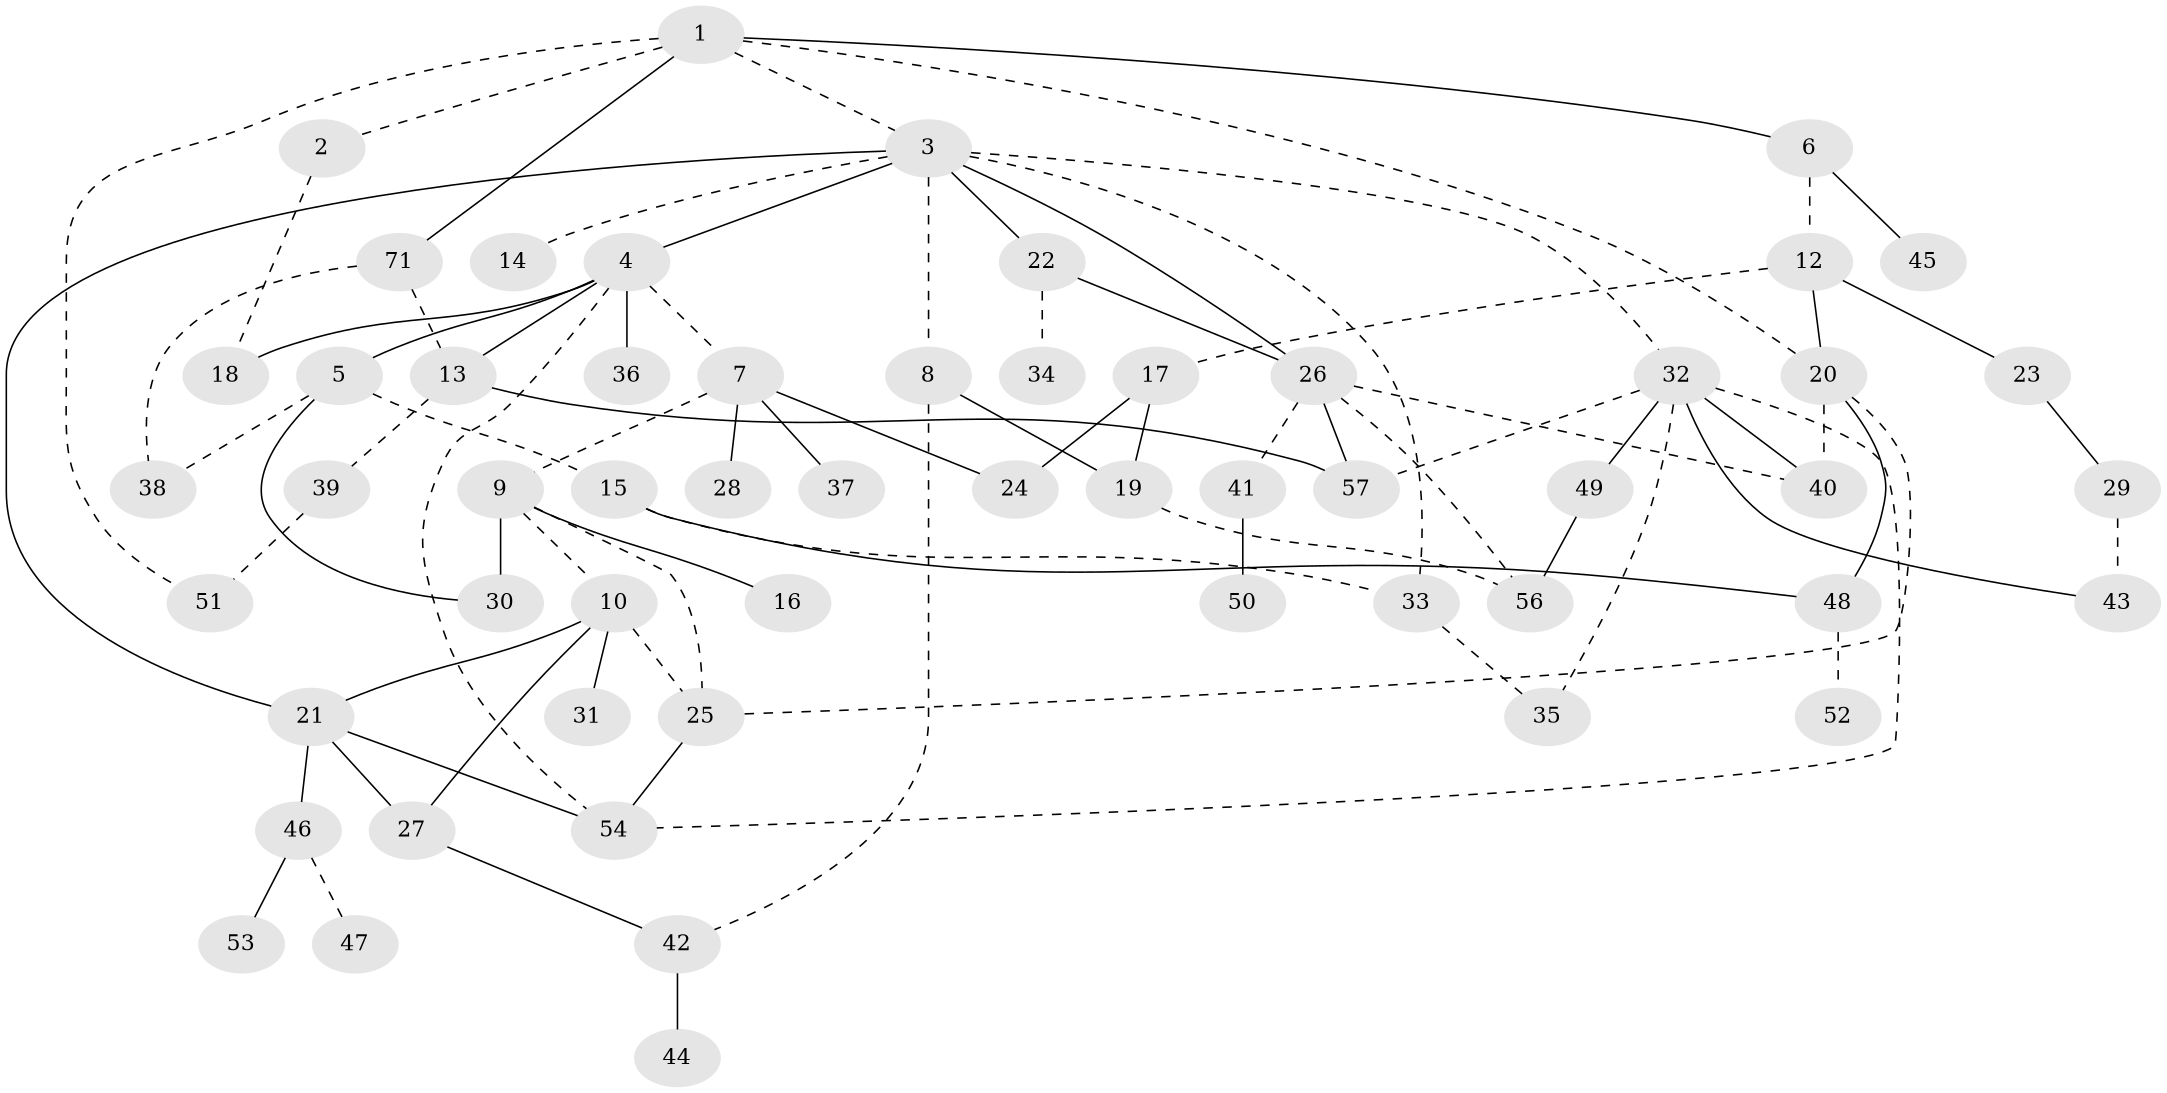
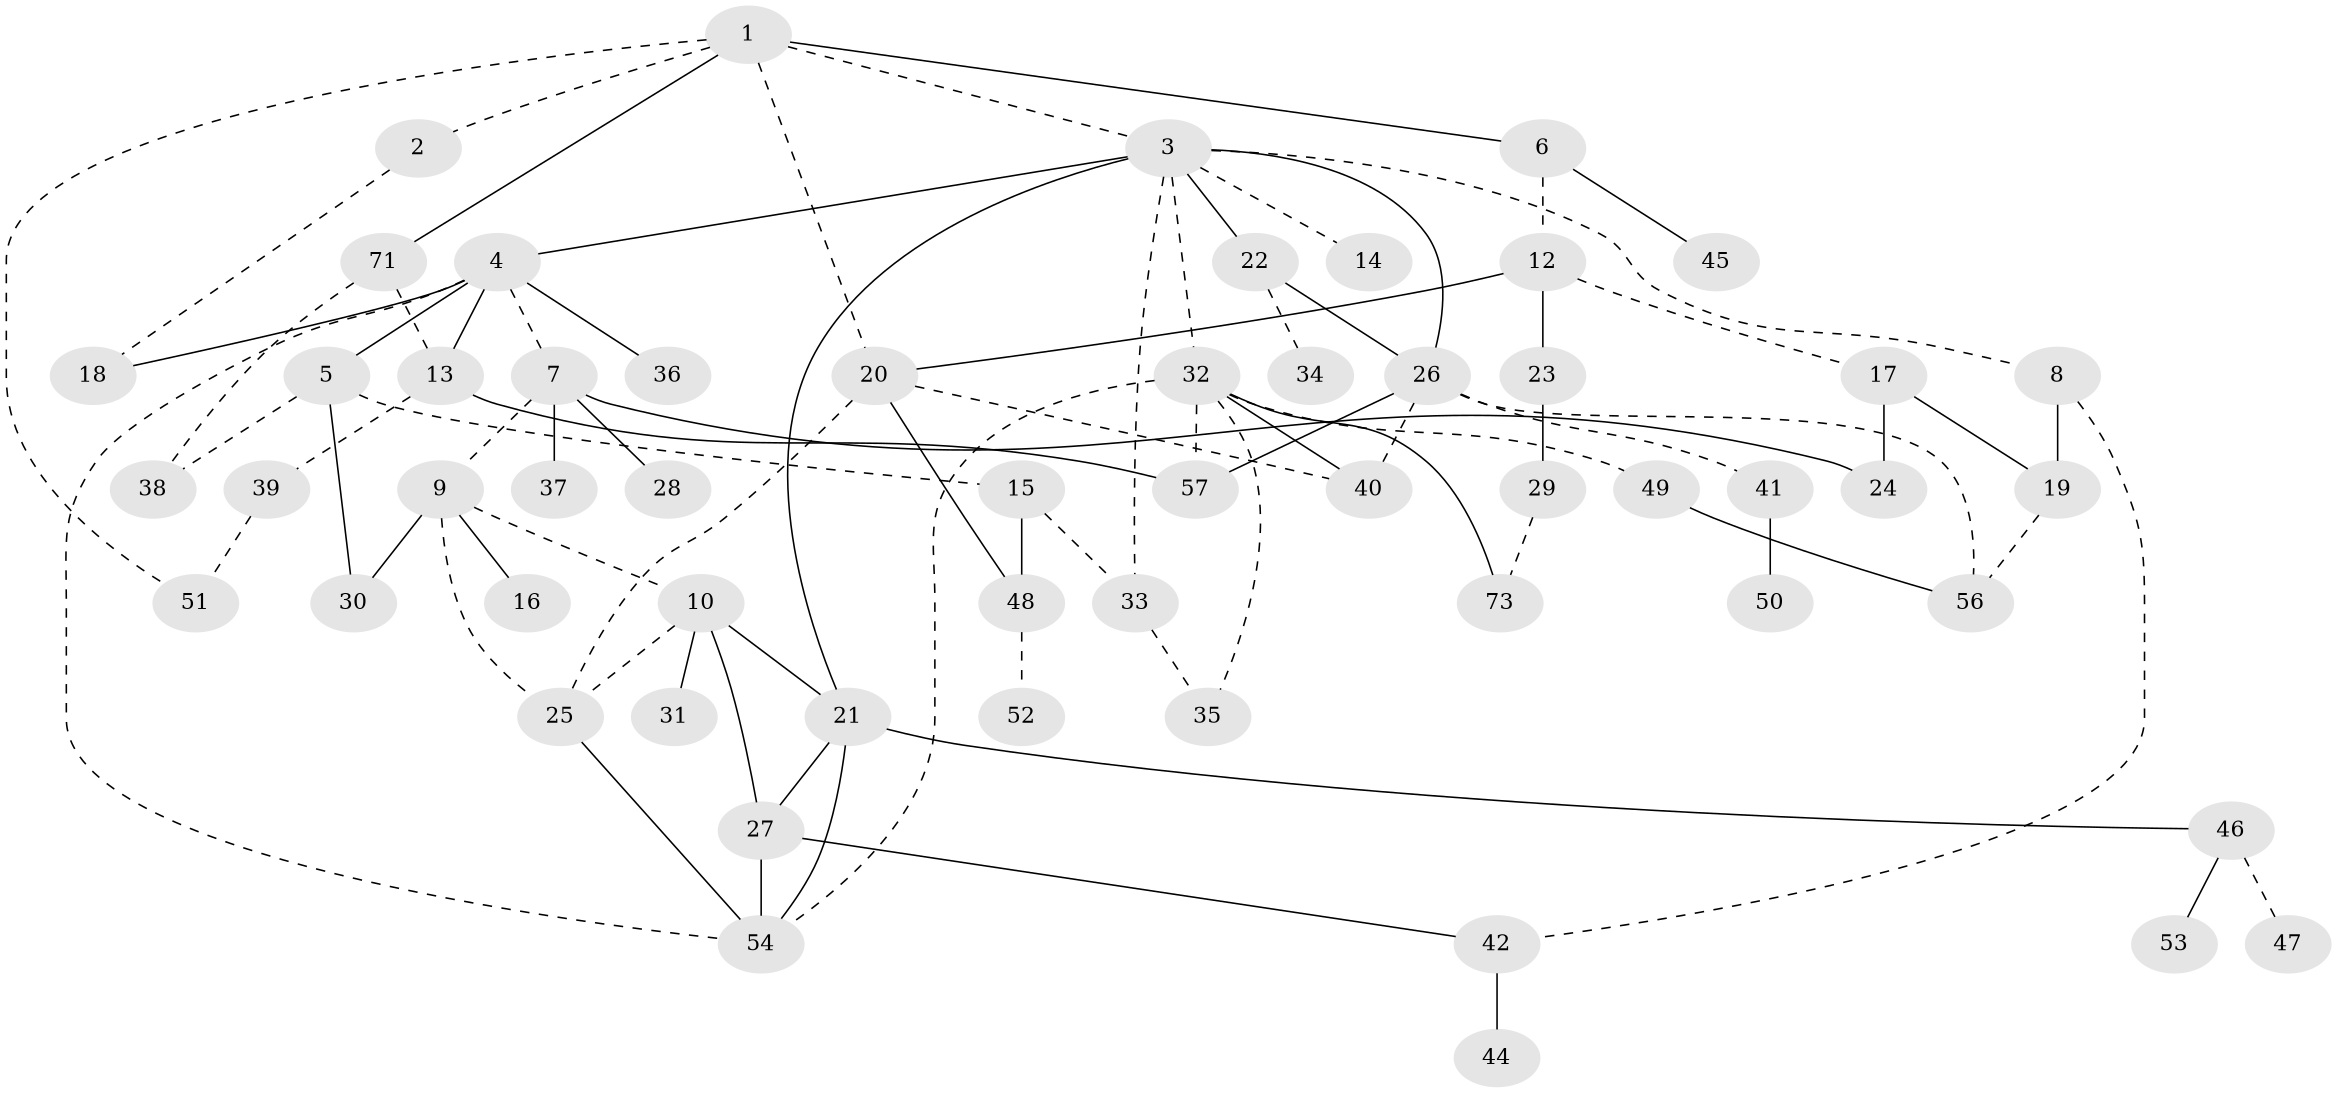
(1634, 433) -> (1427, 433)
(2118, 603) -> (1500, 603)
none -> (761, 888)
